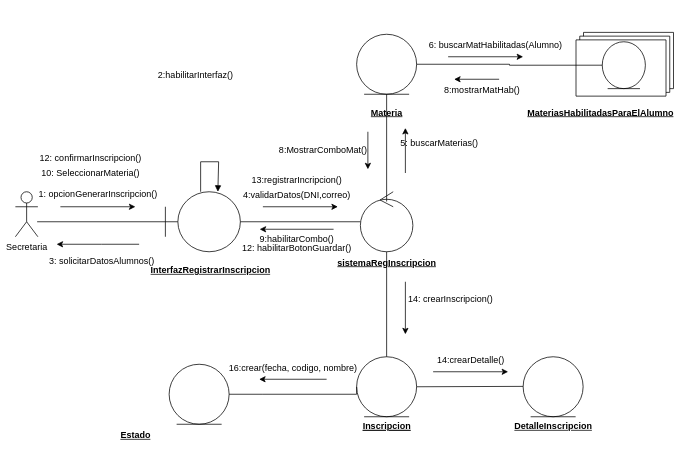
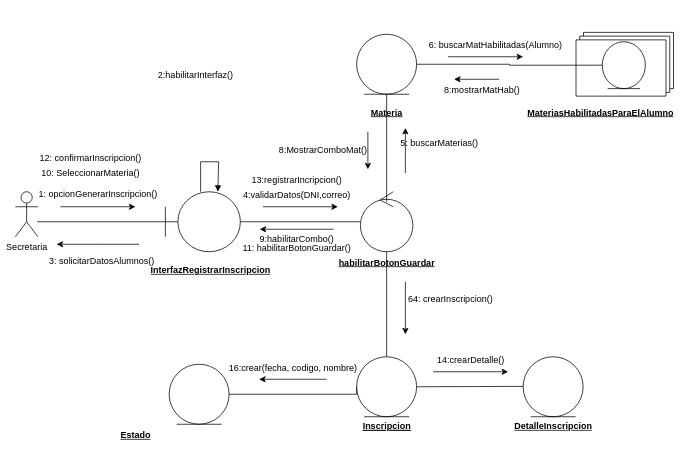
(297, 248) -> (297, 248)
(387, 263) -> (387, 263)
(451, 299) -> (451, 299)
